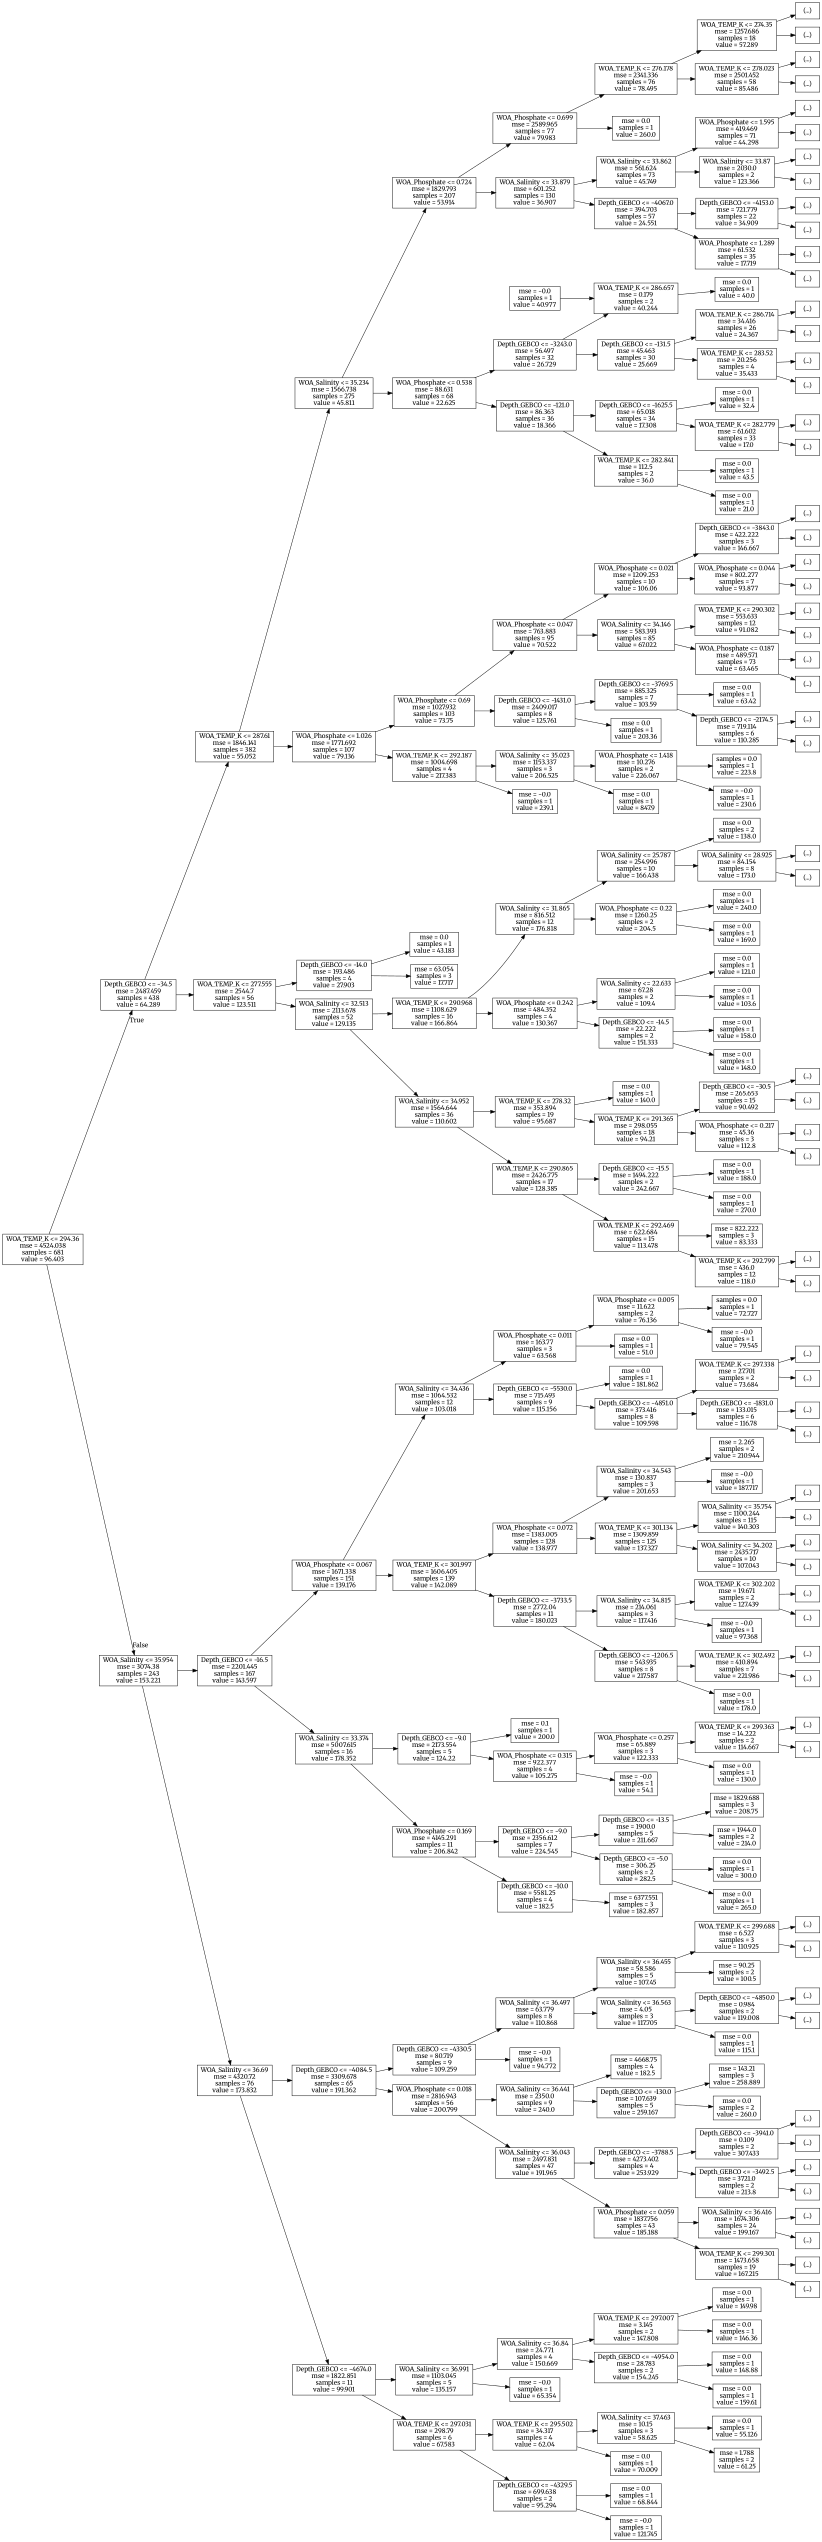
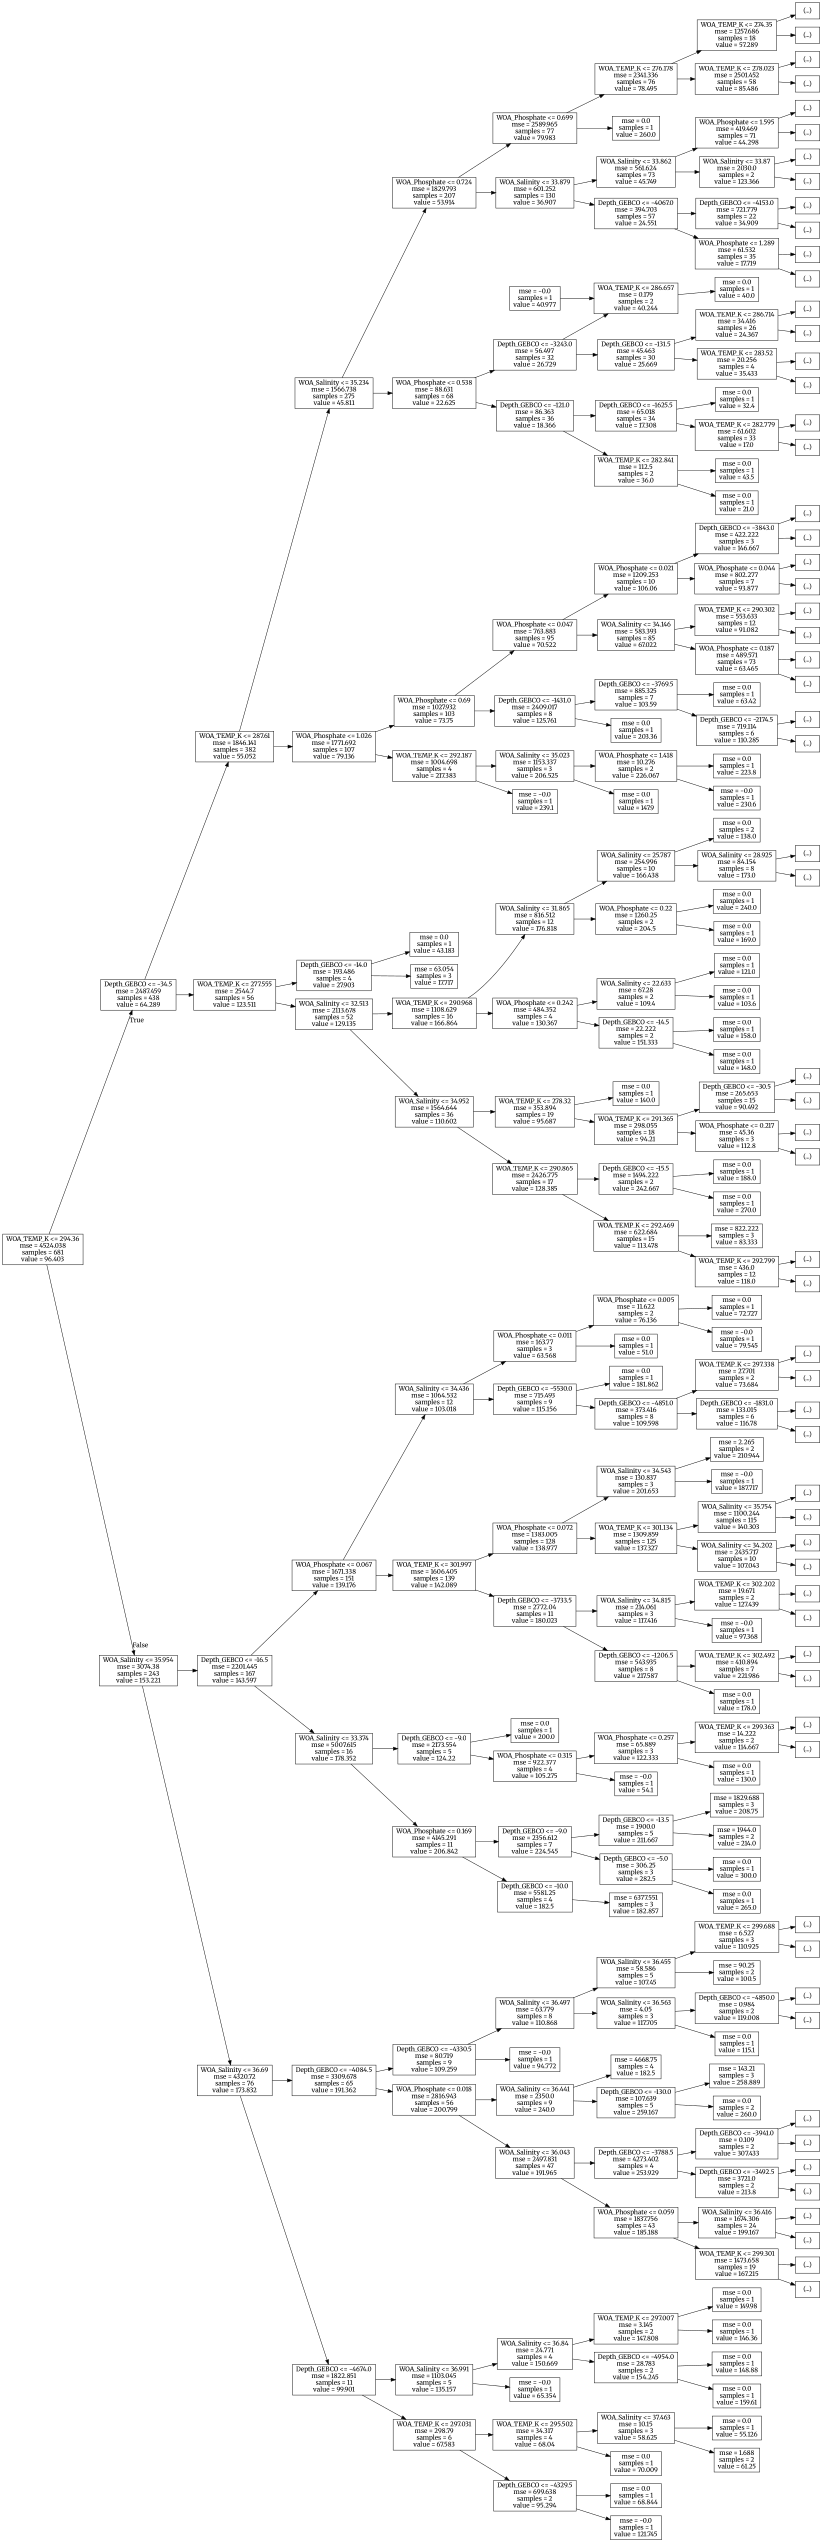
(737, 766) -> (737, 766)
(636, 802) -> (636, 802)
(737, 1307) -> (737, 1307)
(535, 1731) -> (535, 1731)
(636, 1869) -> (636, 1869)
(535, 2435) -> (535, 2435)
(737, 2460) -> (737, 2460)
